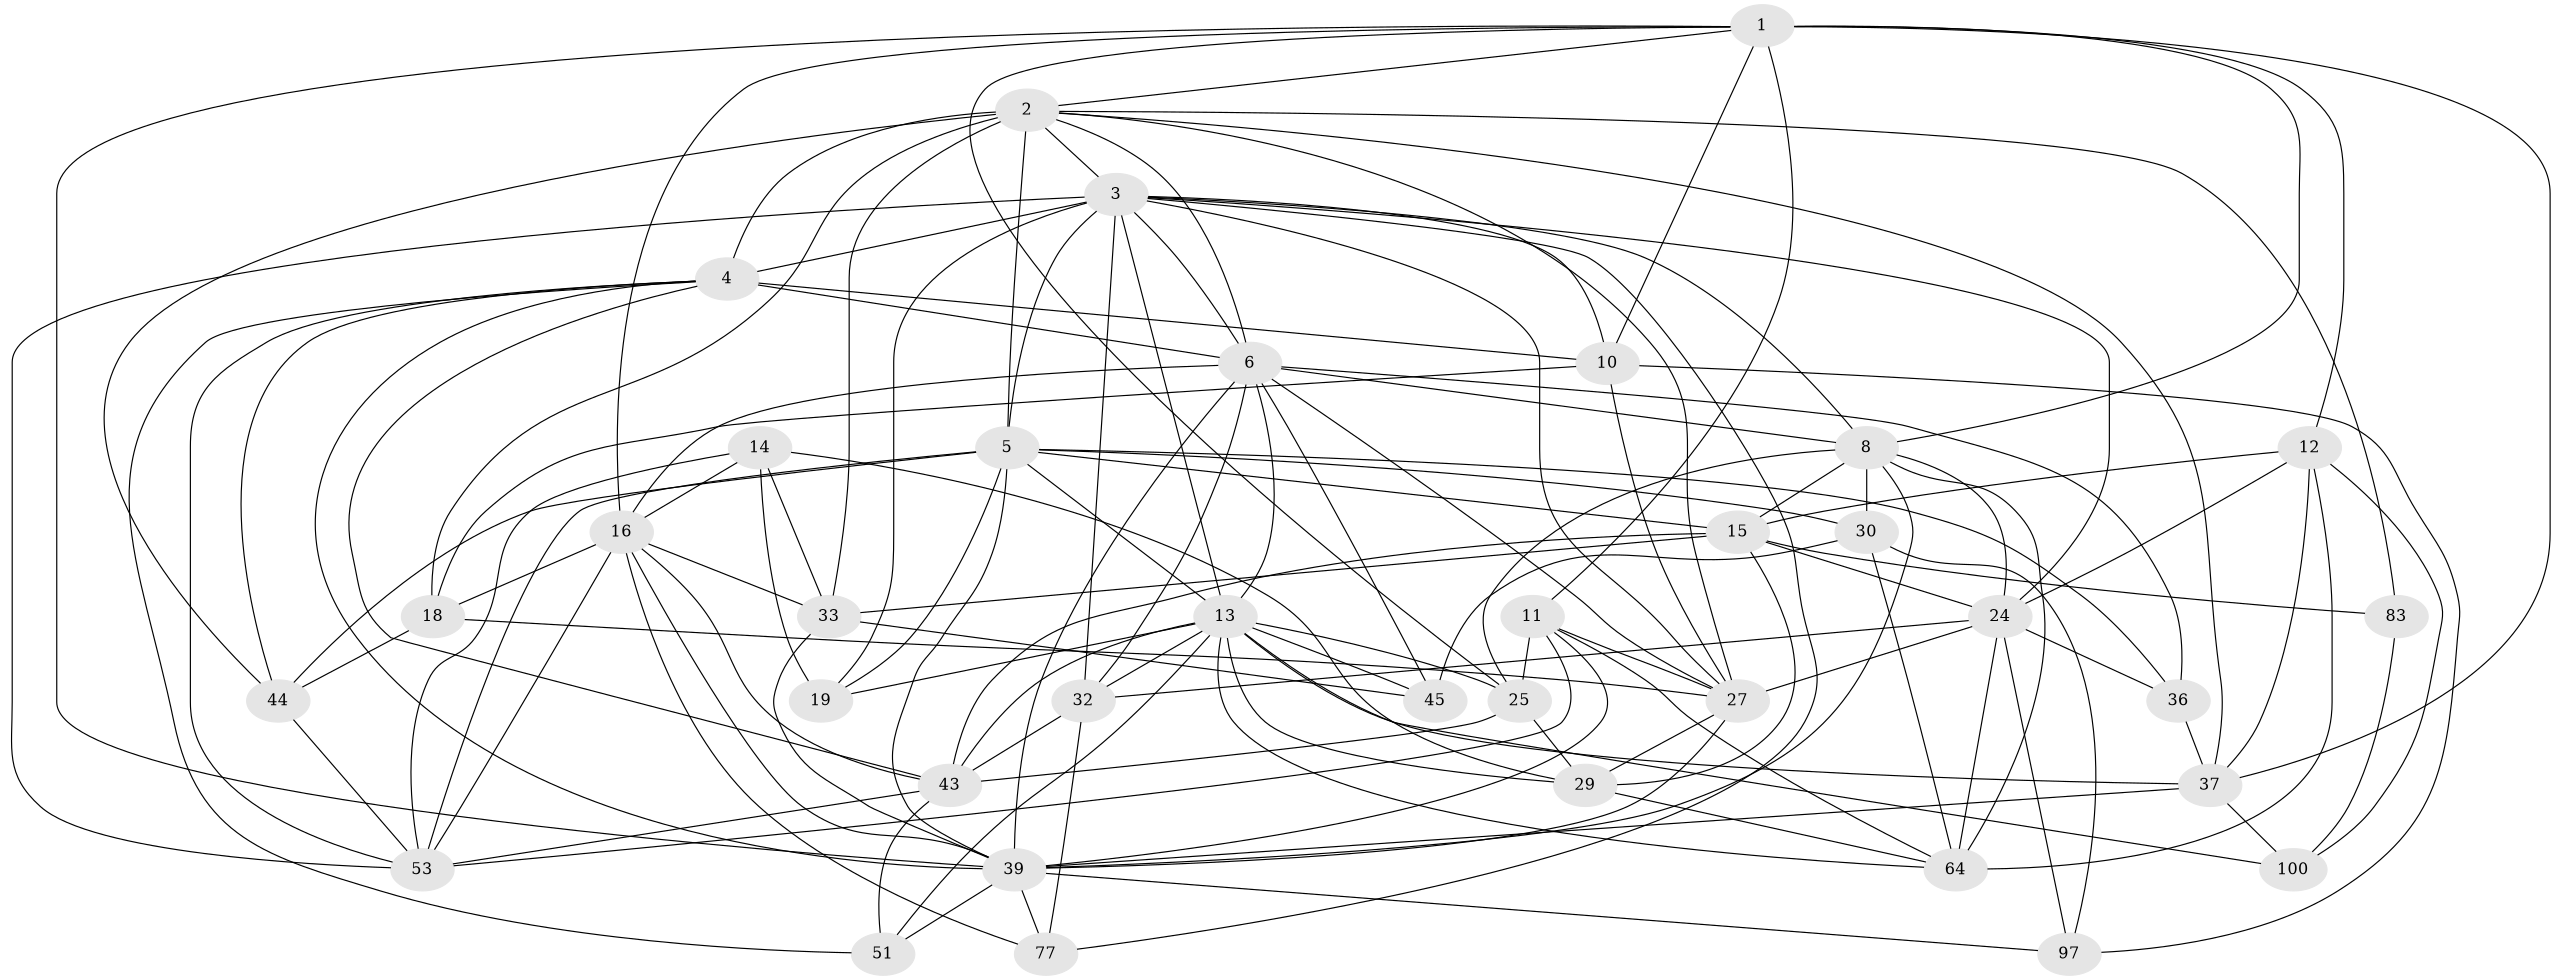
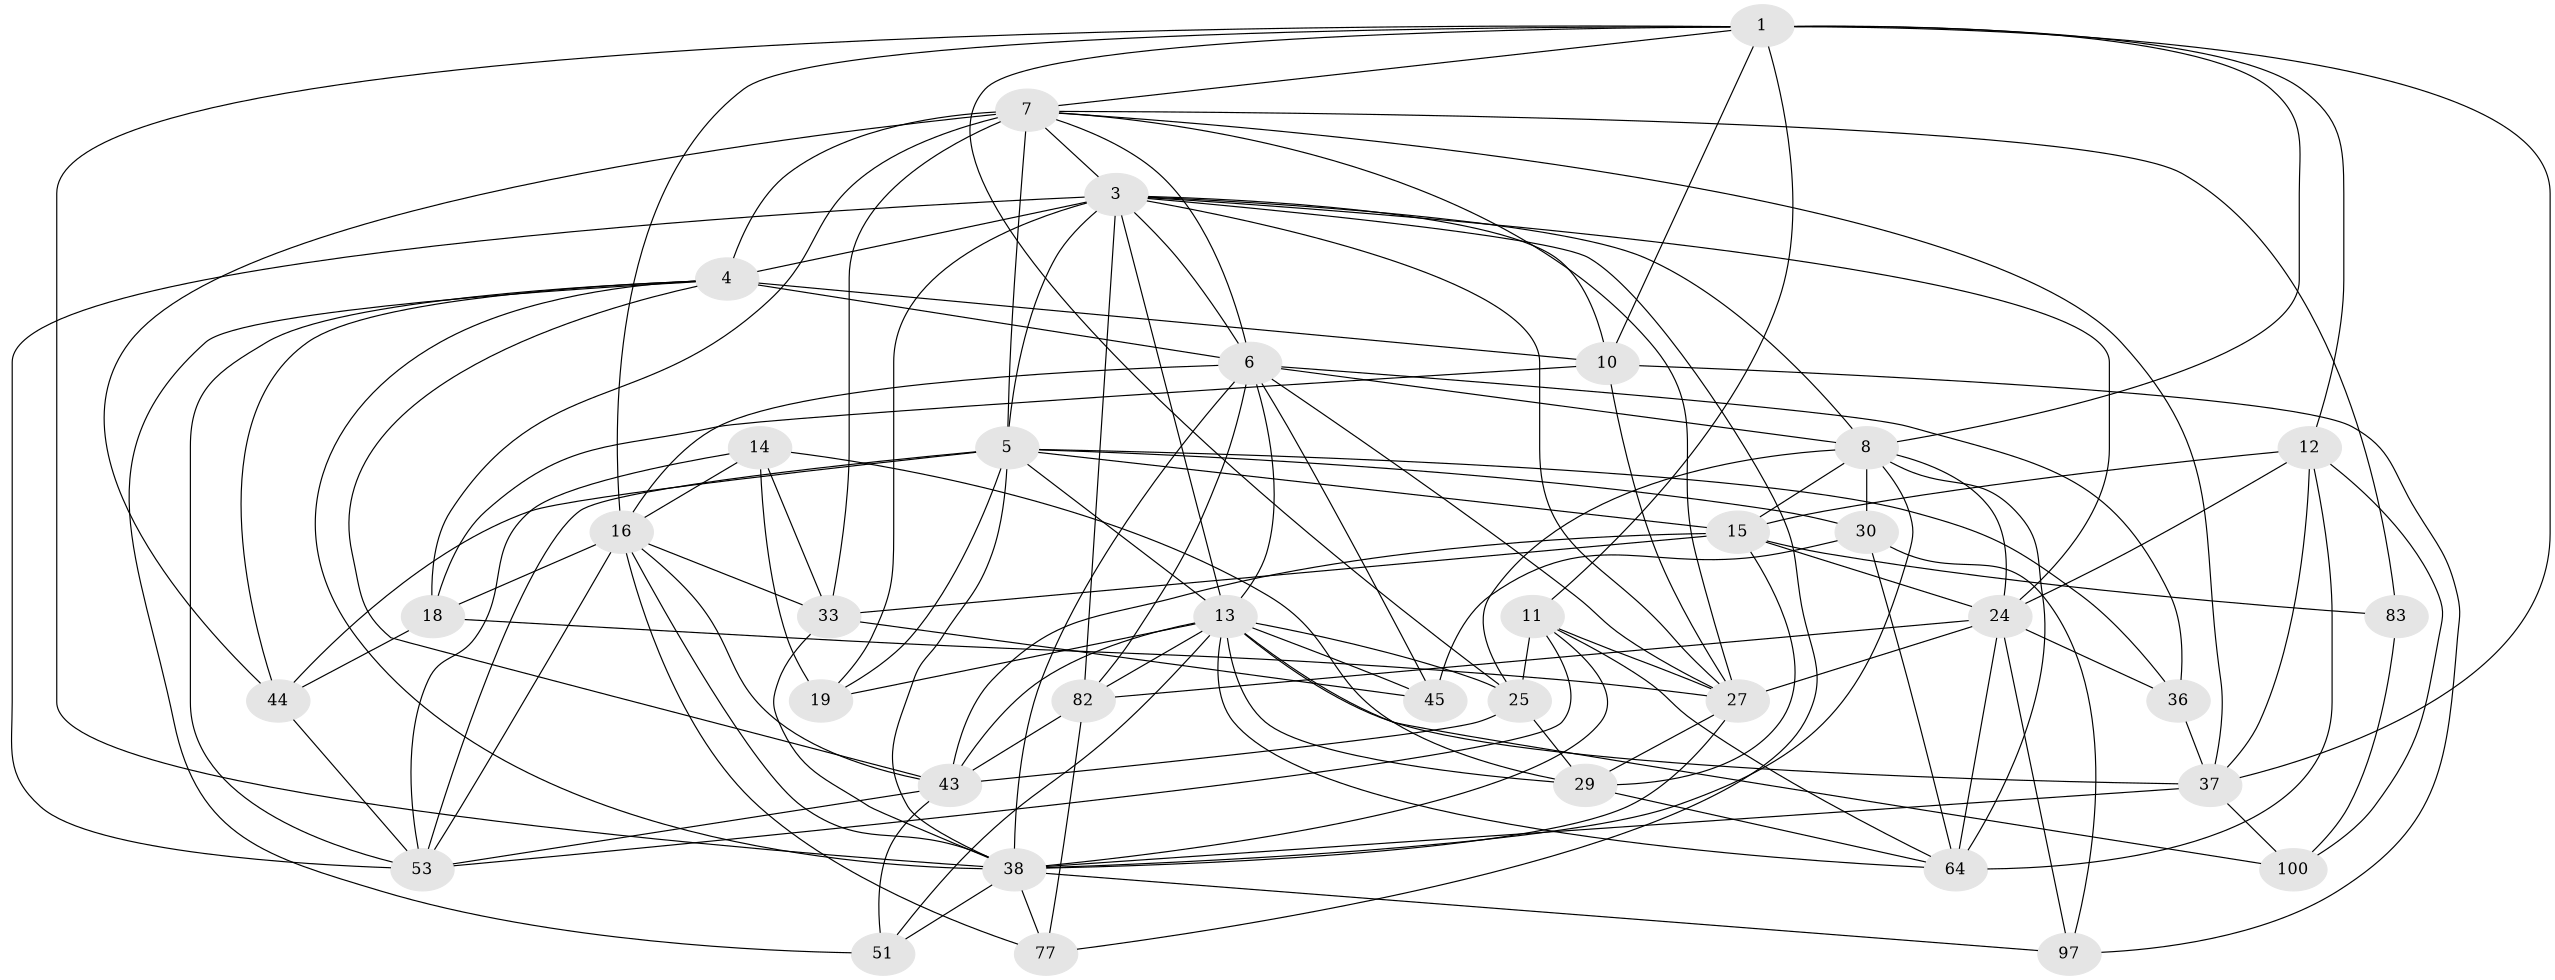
(1027, 110) -> (1027, 110)
(1084, 701) -> (1084, 701)
(1014, 870) -> (1014, 870)
